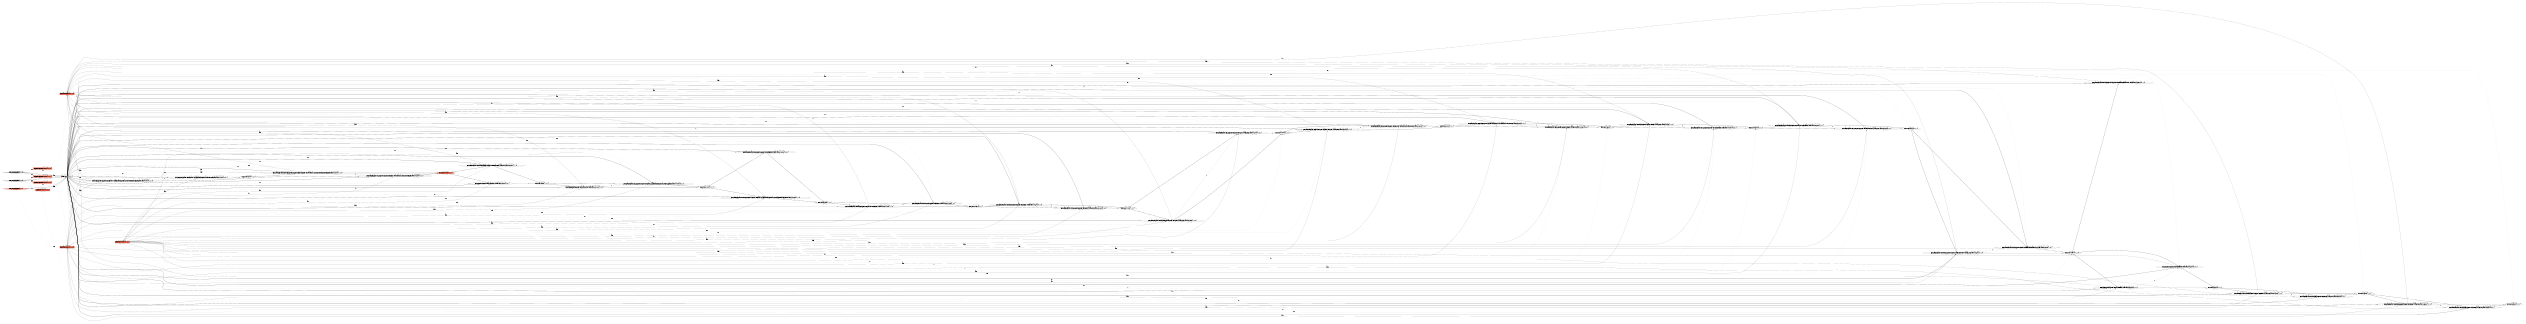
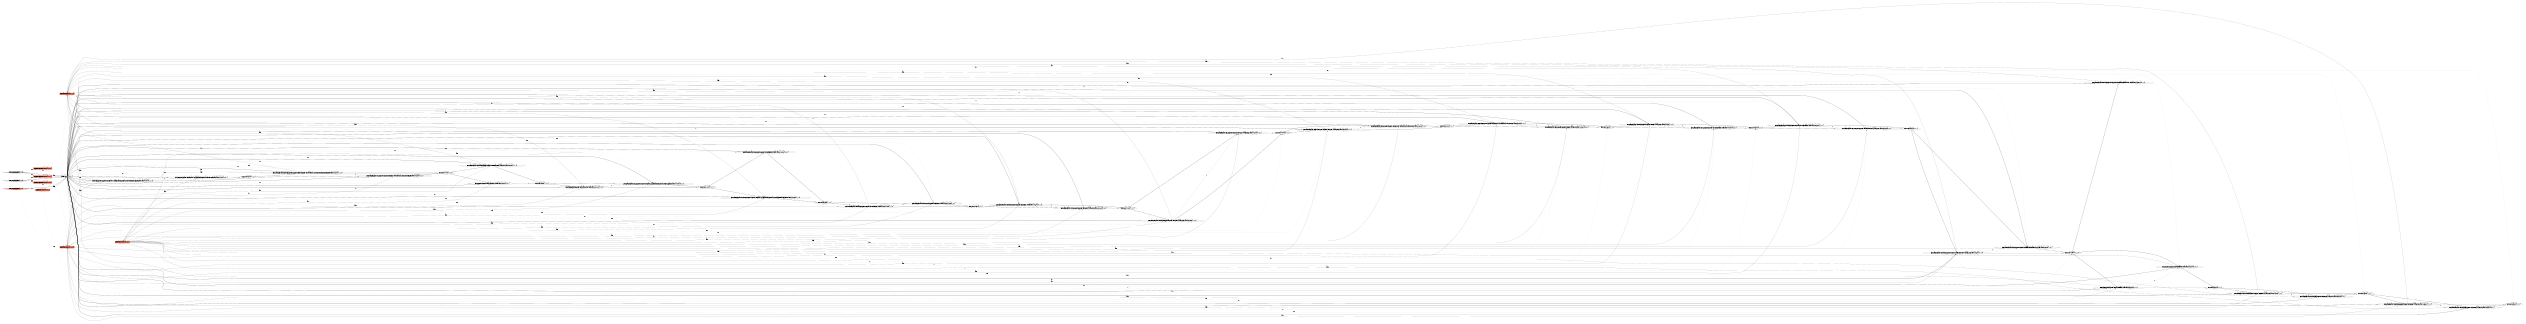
(446, 173) -> (446, 173)
